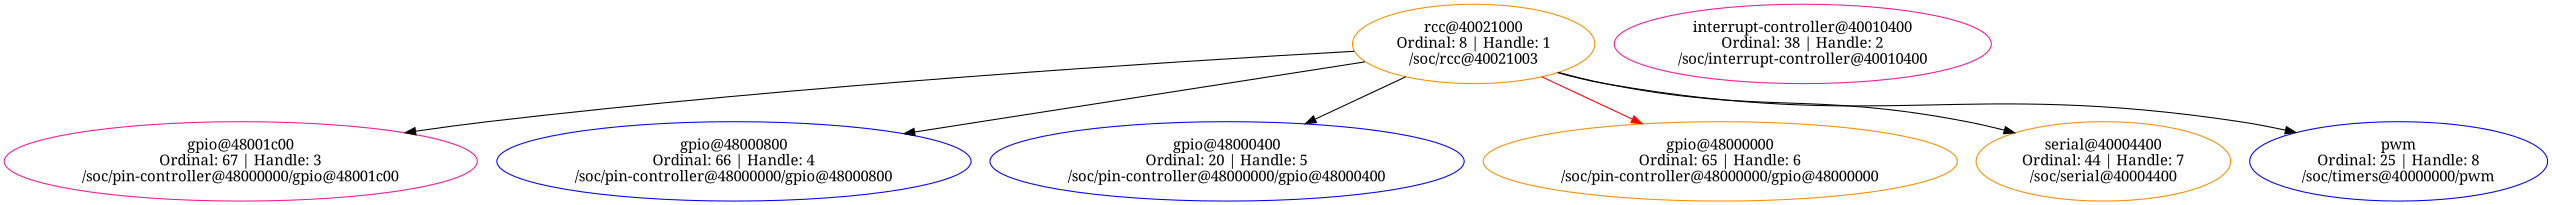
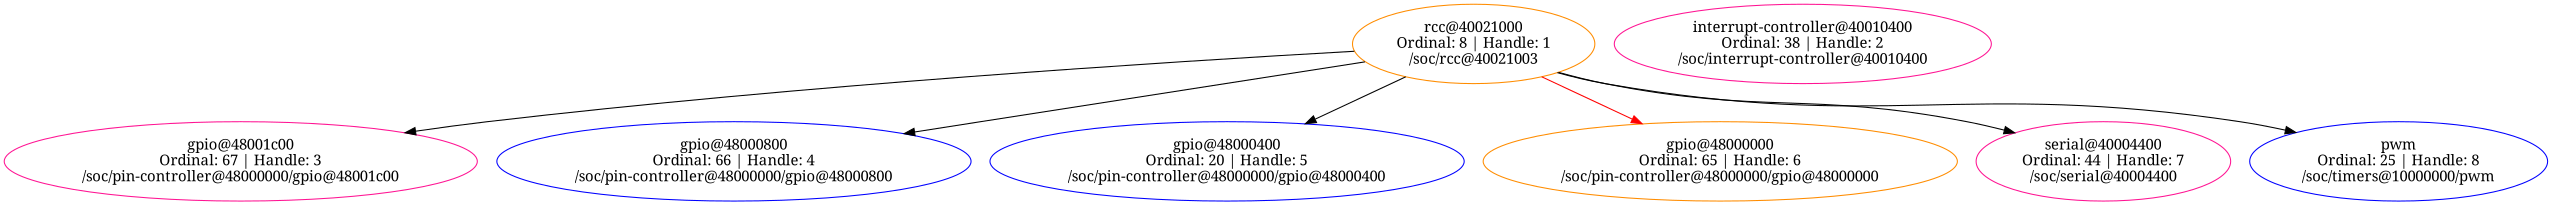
(2103, 161) -> (2103, 161)
(2399, 161) -> (2399, 161)
